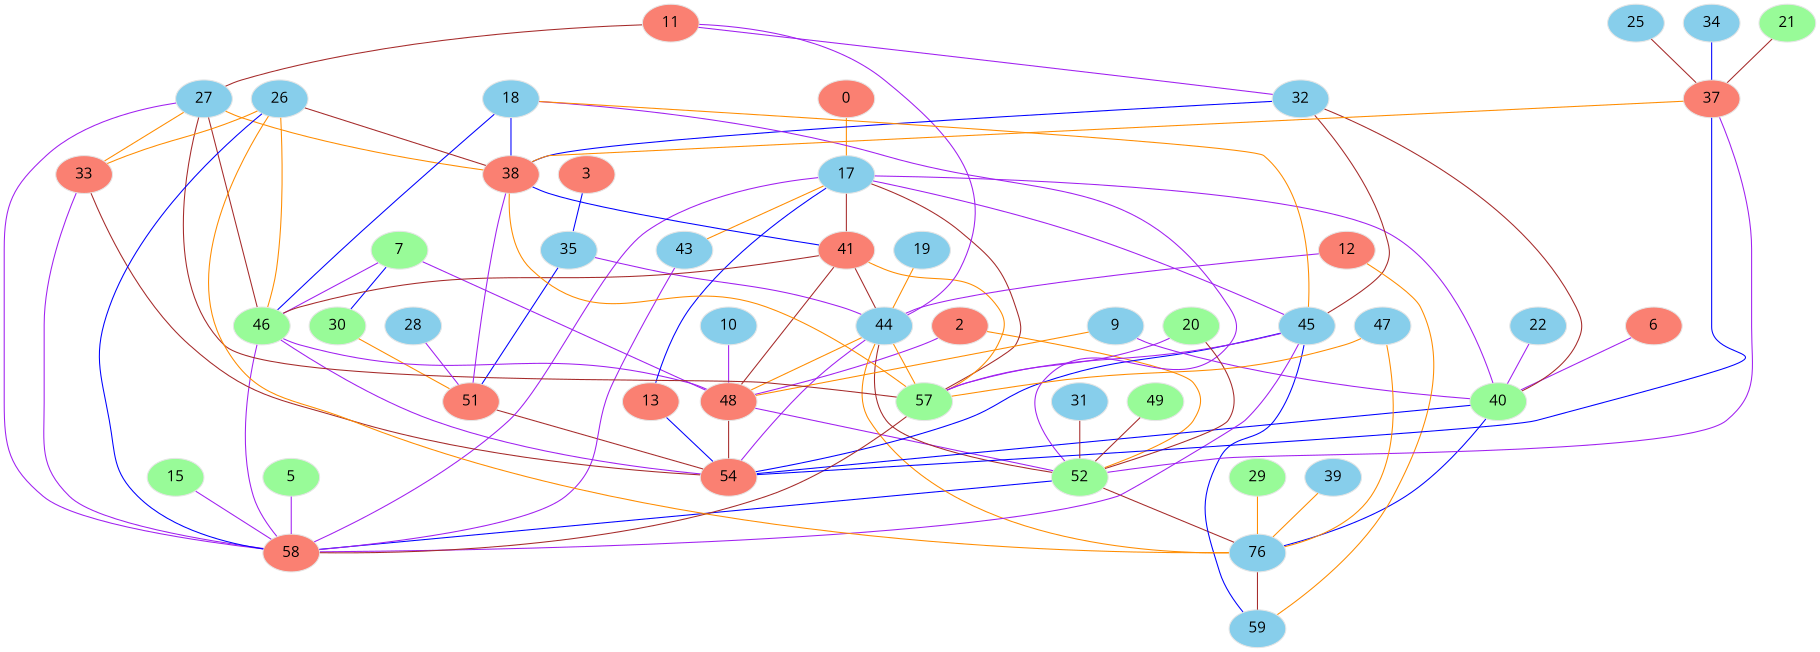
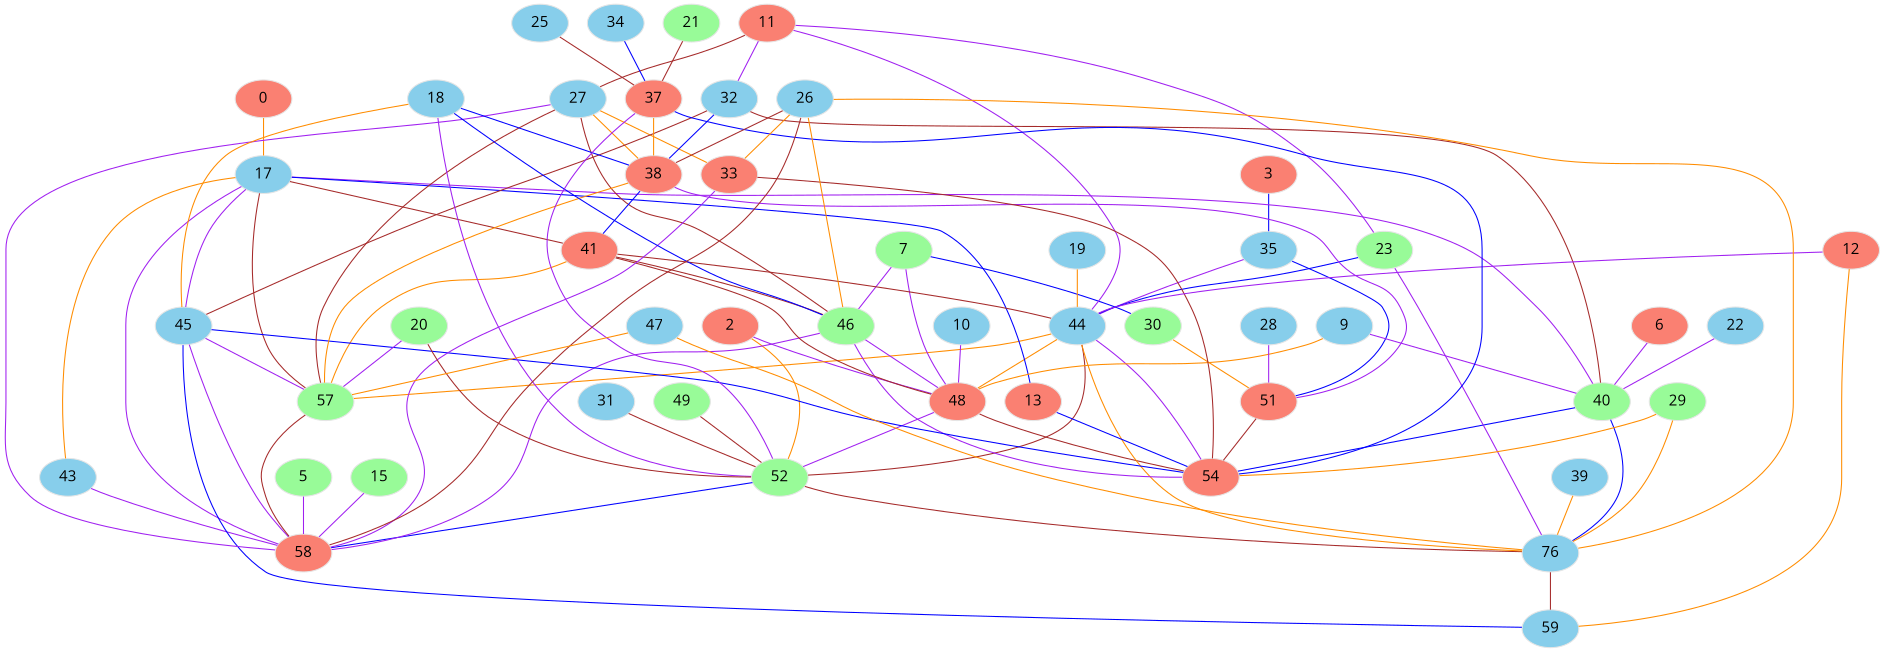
none -> (1384, 250)
(100, 350) -> (600, 320)
none -> (1450, 458)
